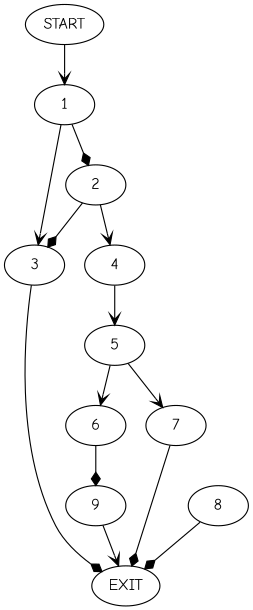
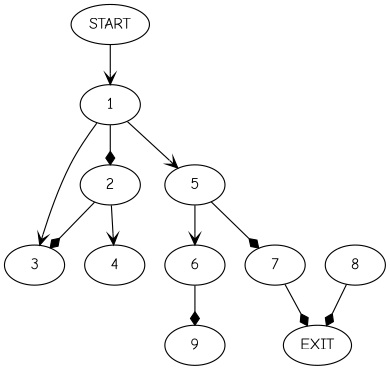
(115, 300) -> (148, 141)
(142, 381) -> (230, 220)
(29, 433) -> none
(109, 540) -> none
